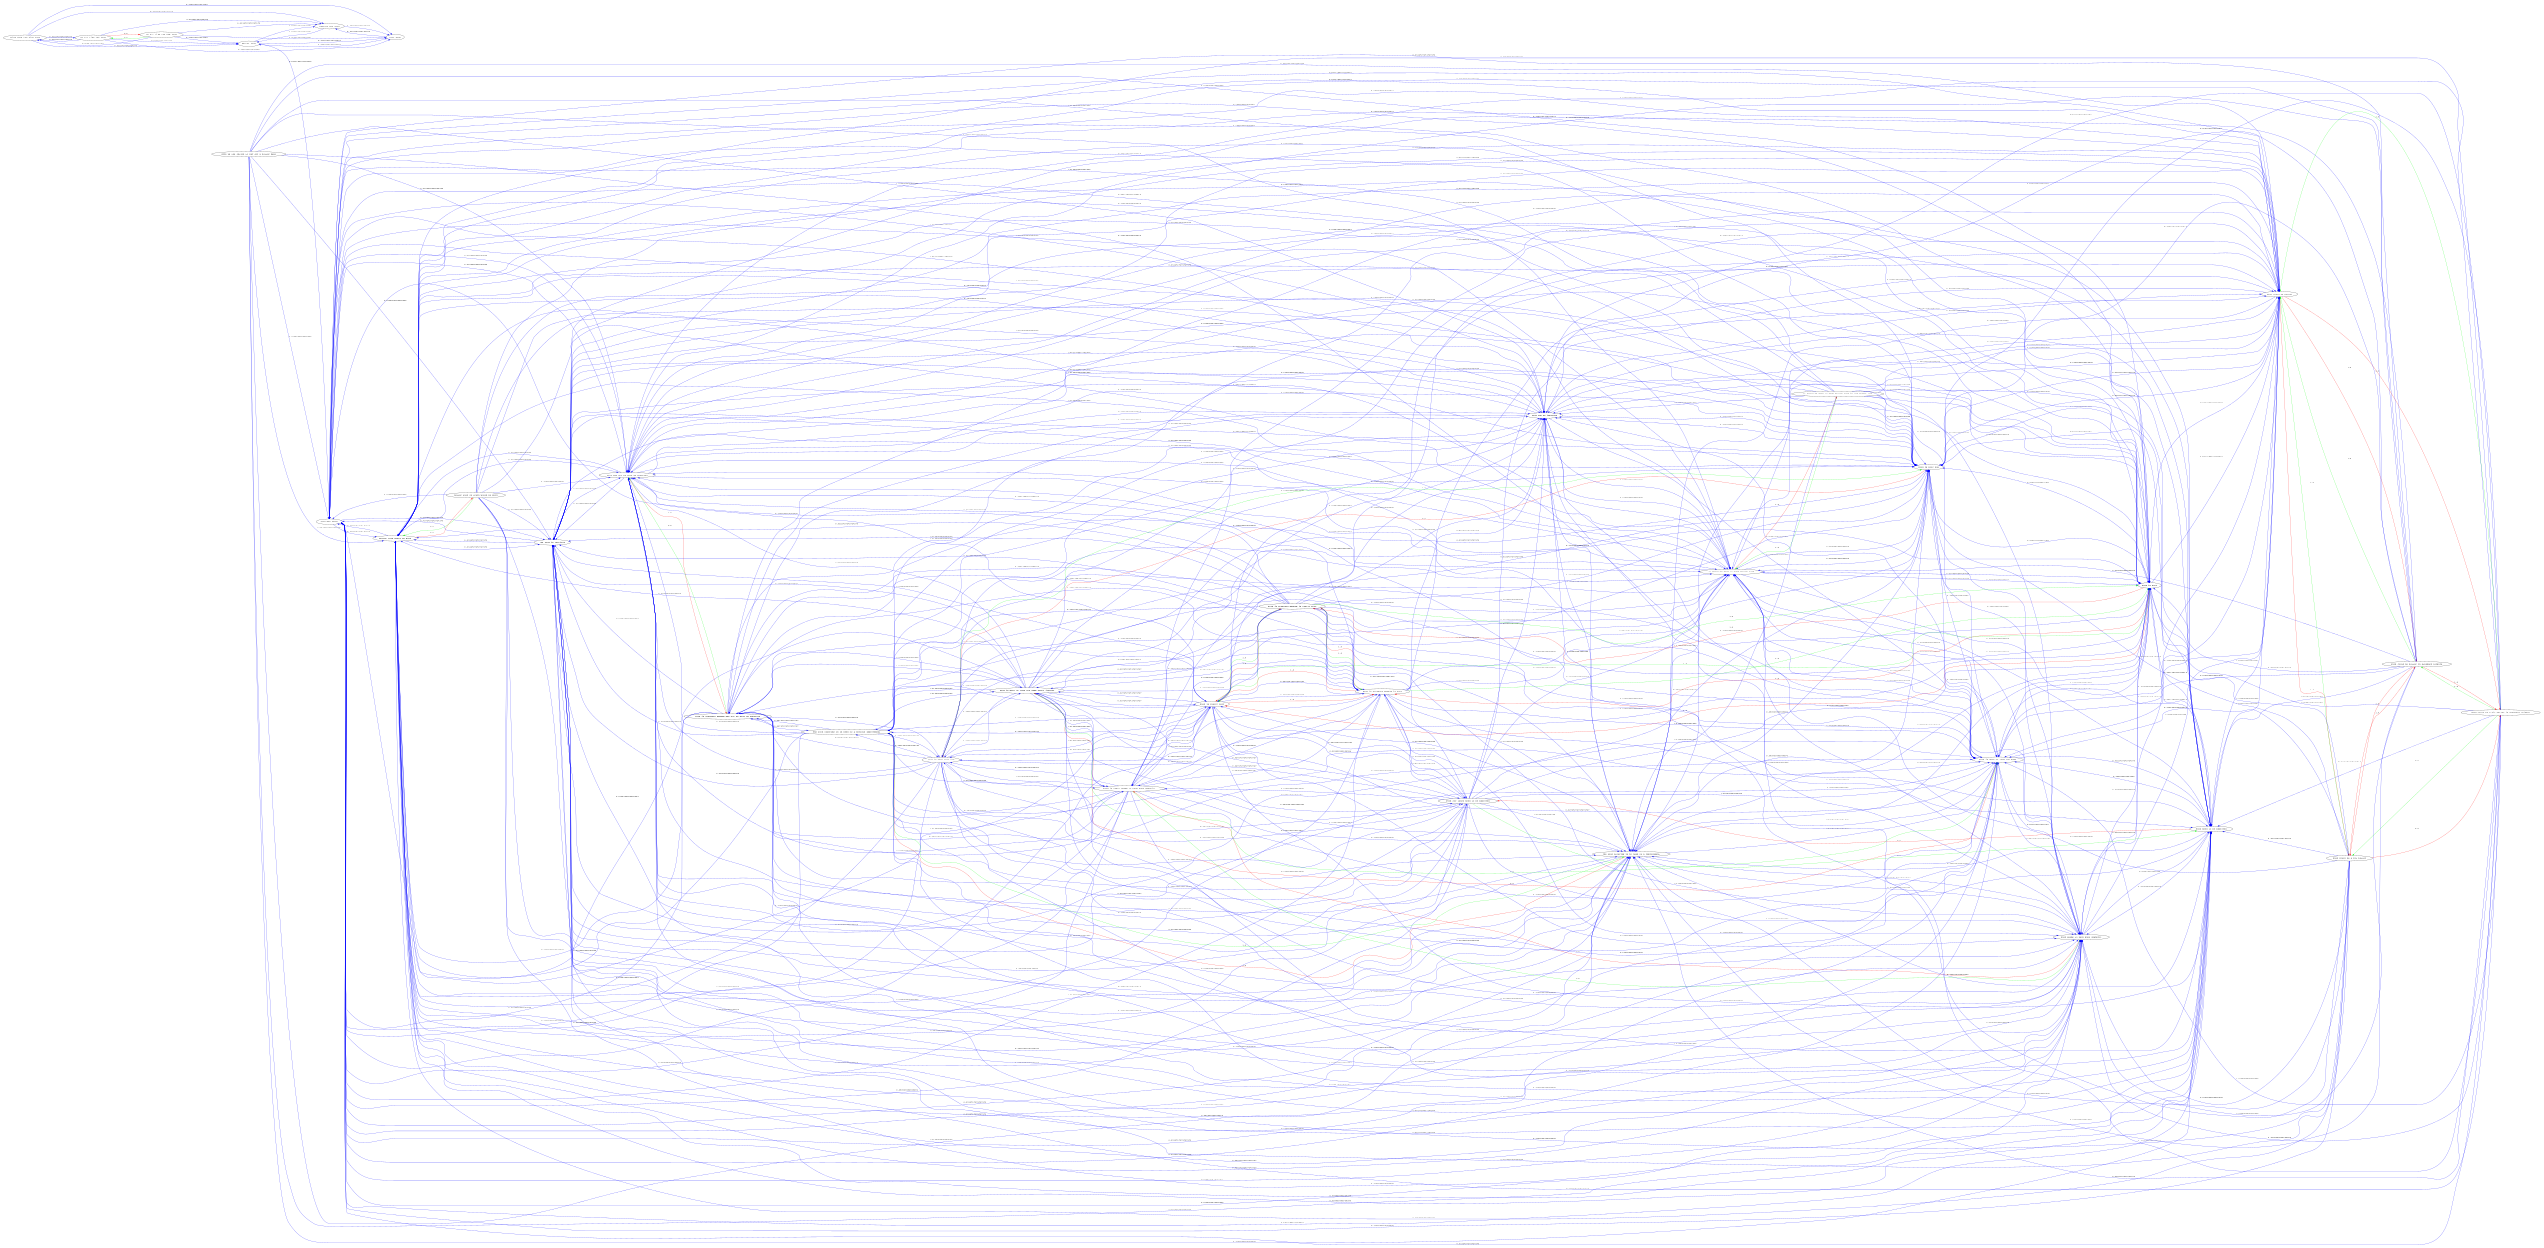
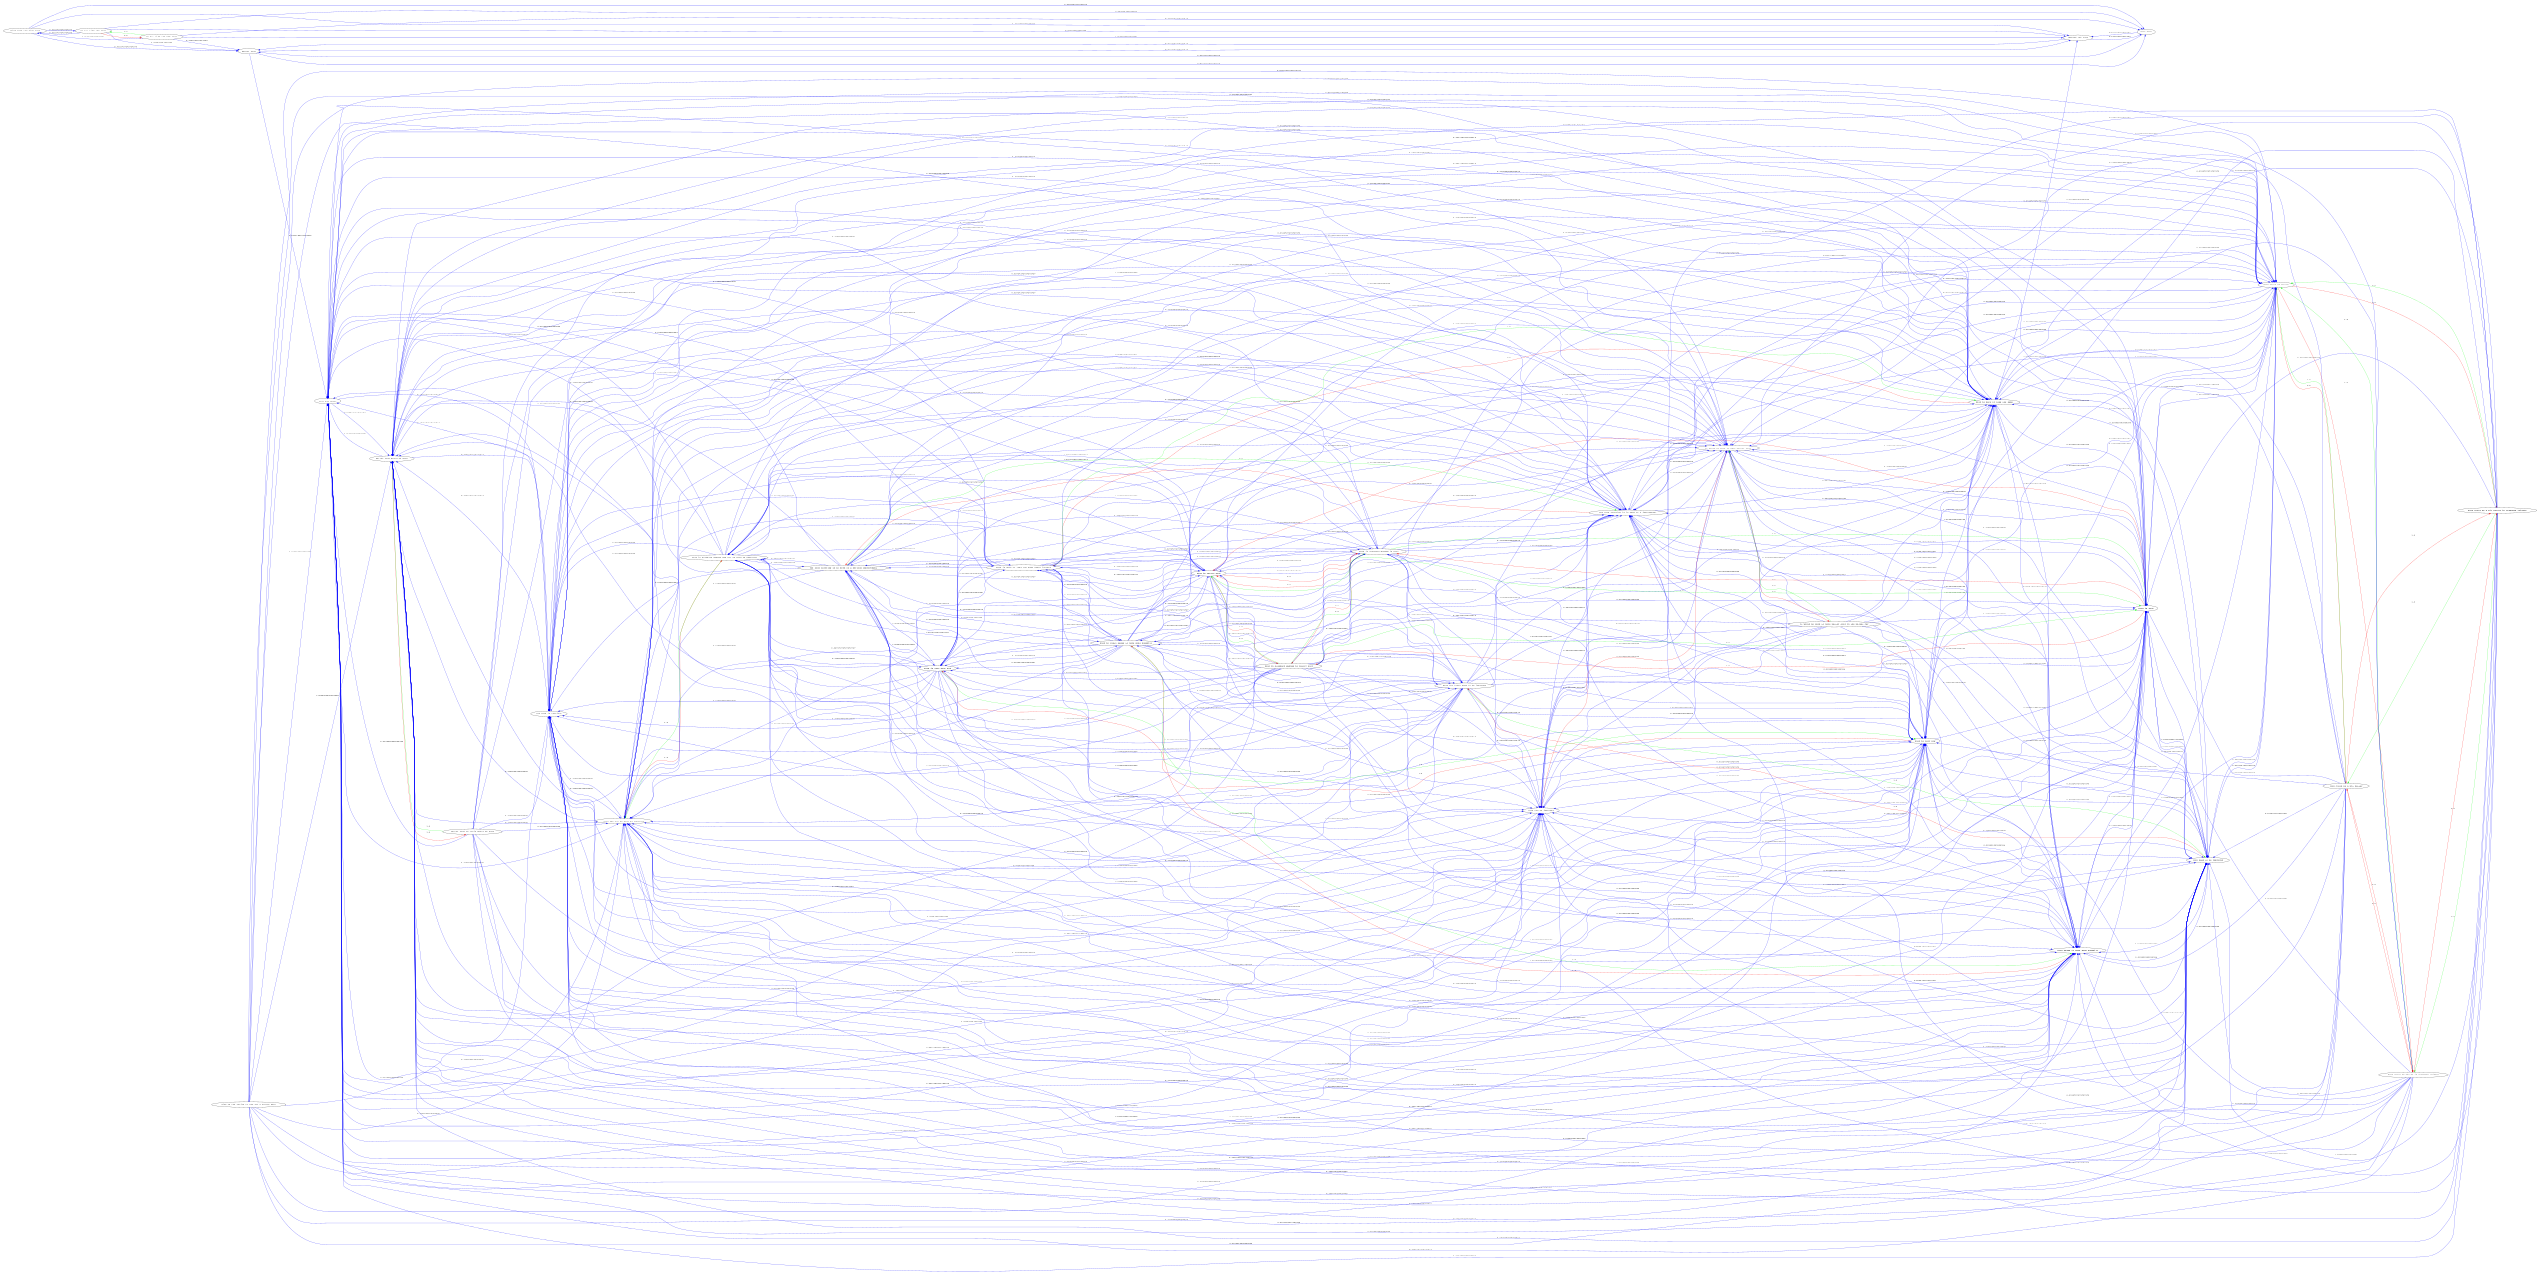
none -> (1377, 482)
(1640, 487) -> (1665, 660)
(1180, 740) -> (1177, 615)
(1429, 745) -> (1418, 543)
(1083, 899) -> (2042, 222)
